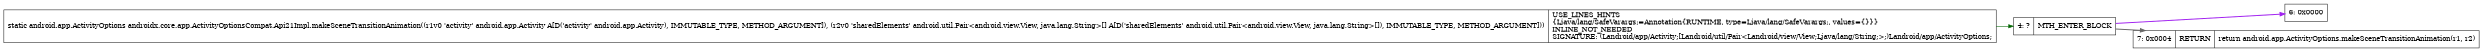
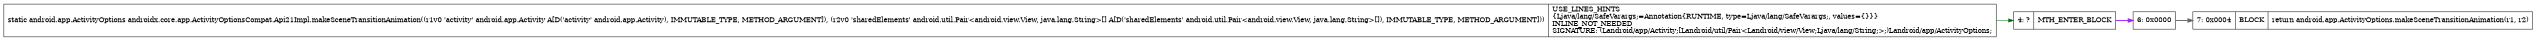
(2128, 30) -> (2182, 20)
(2195, 39) -> (2252, 20)
